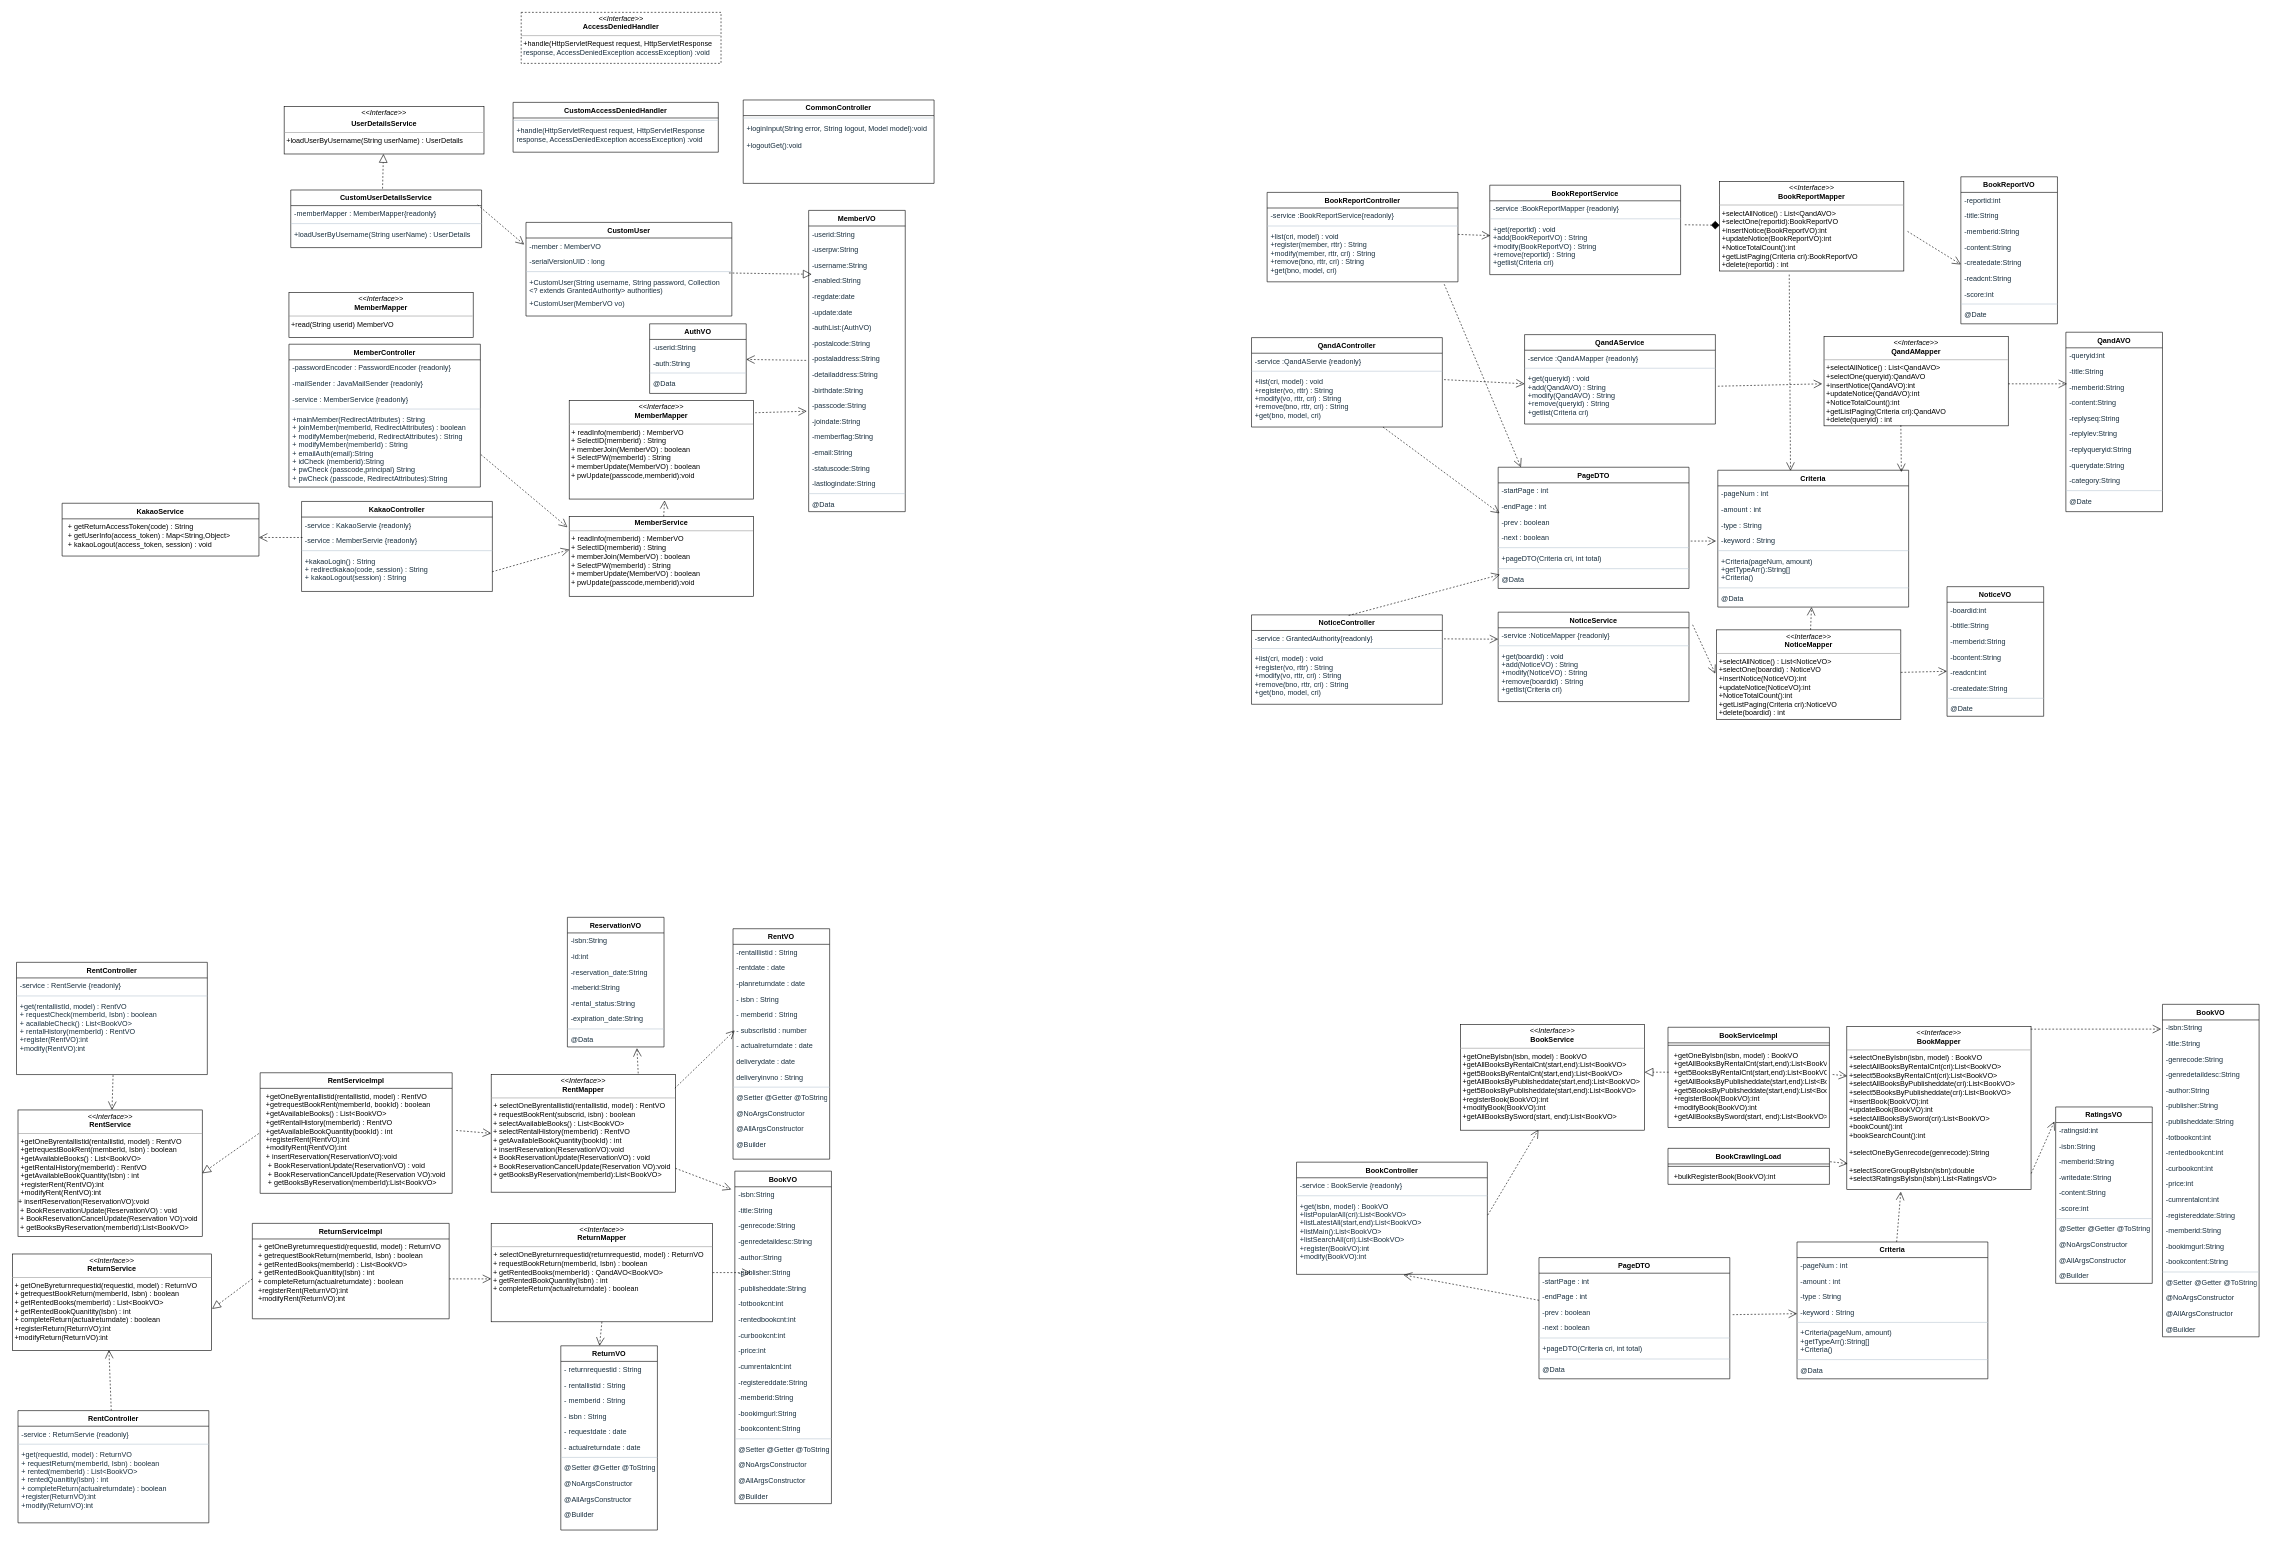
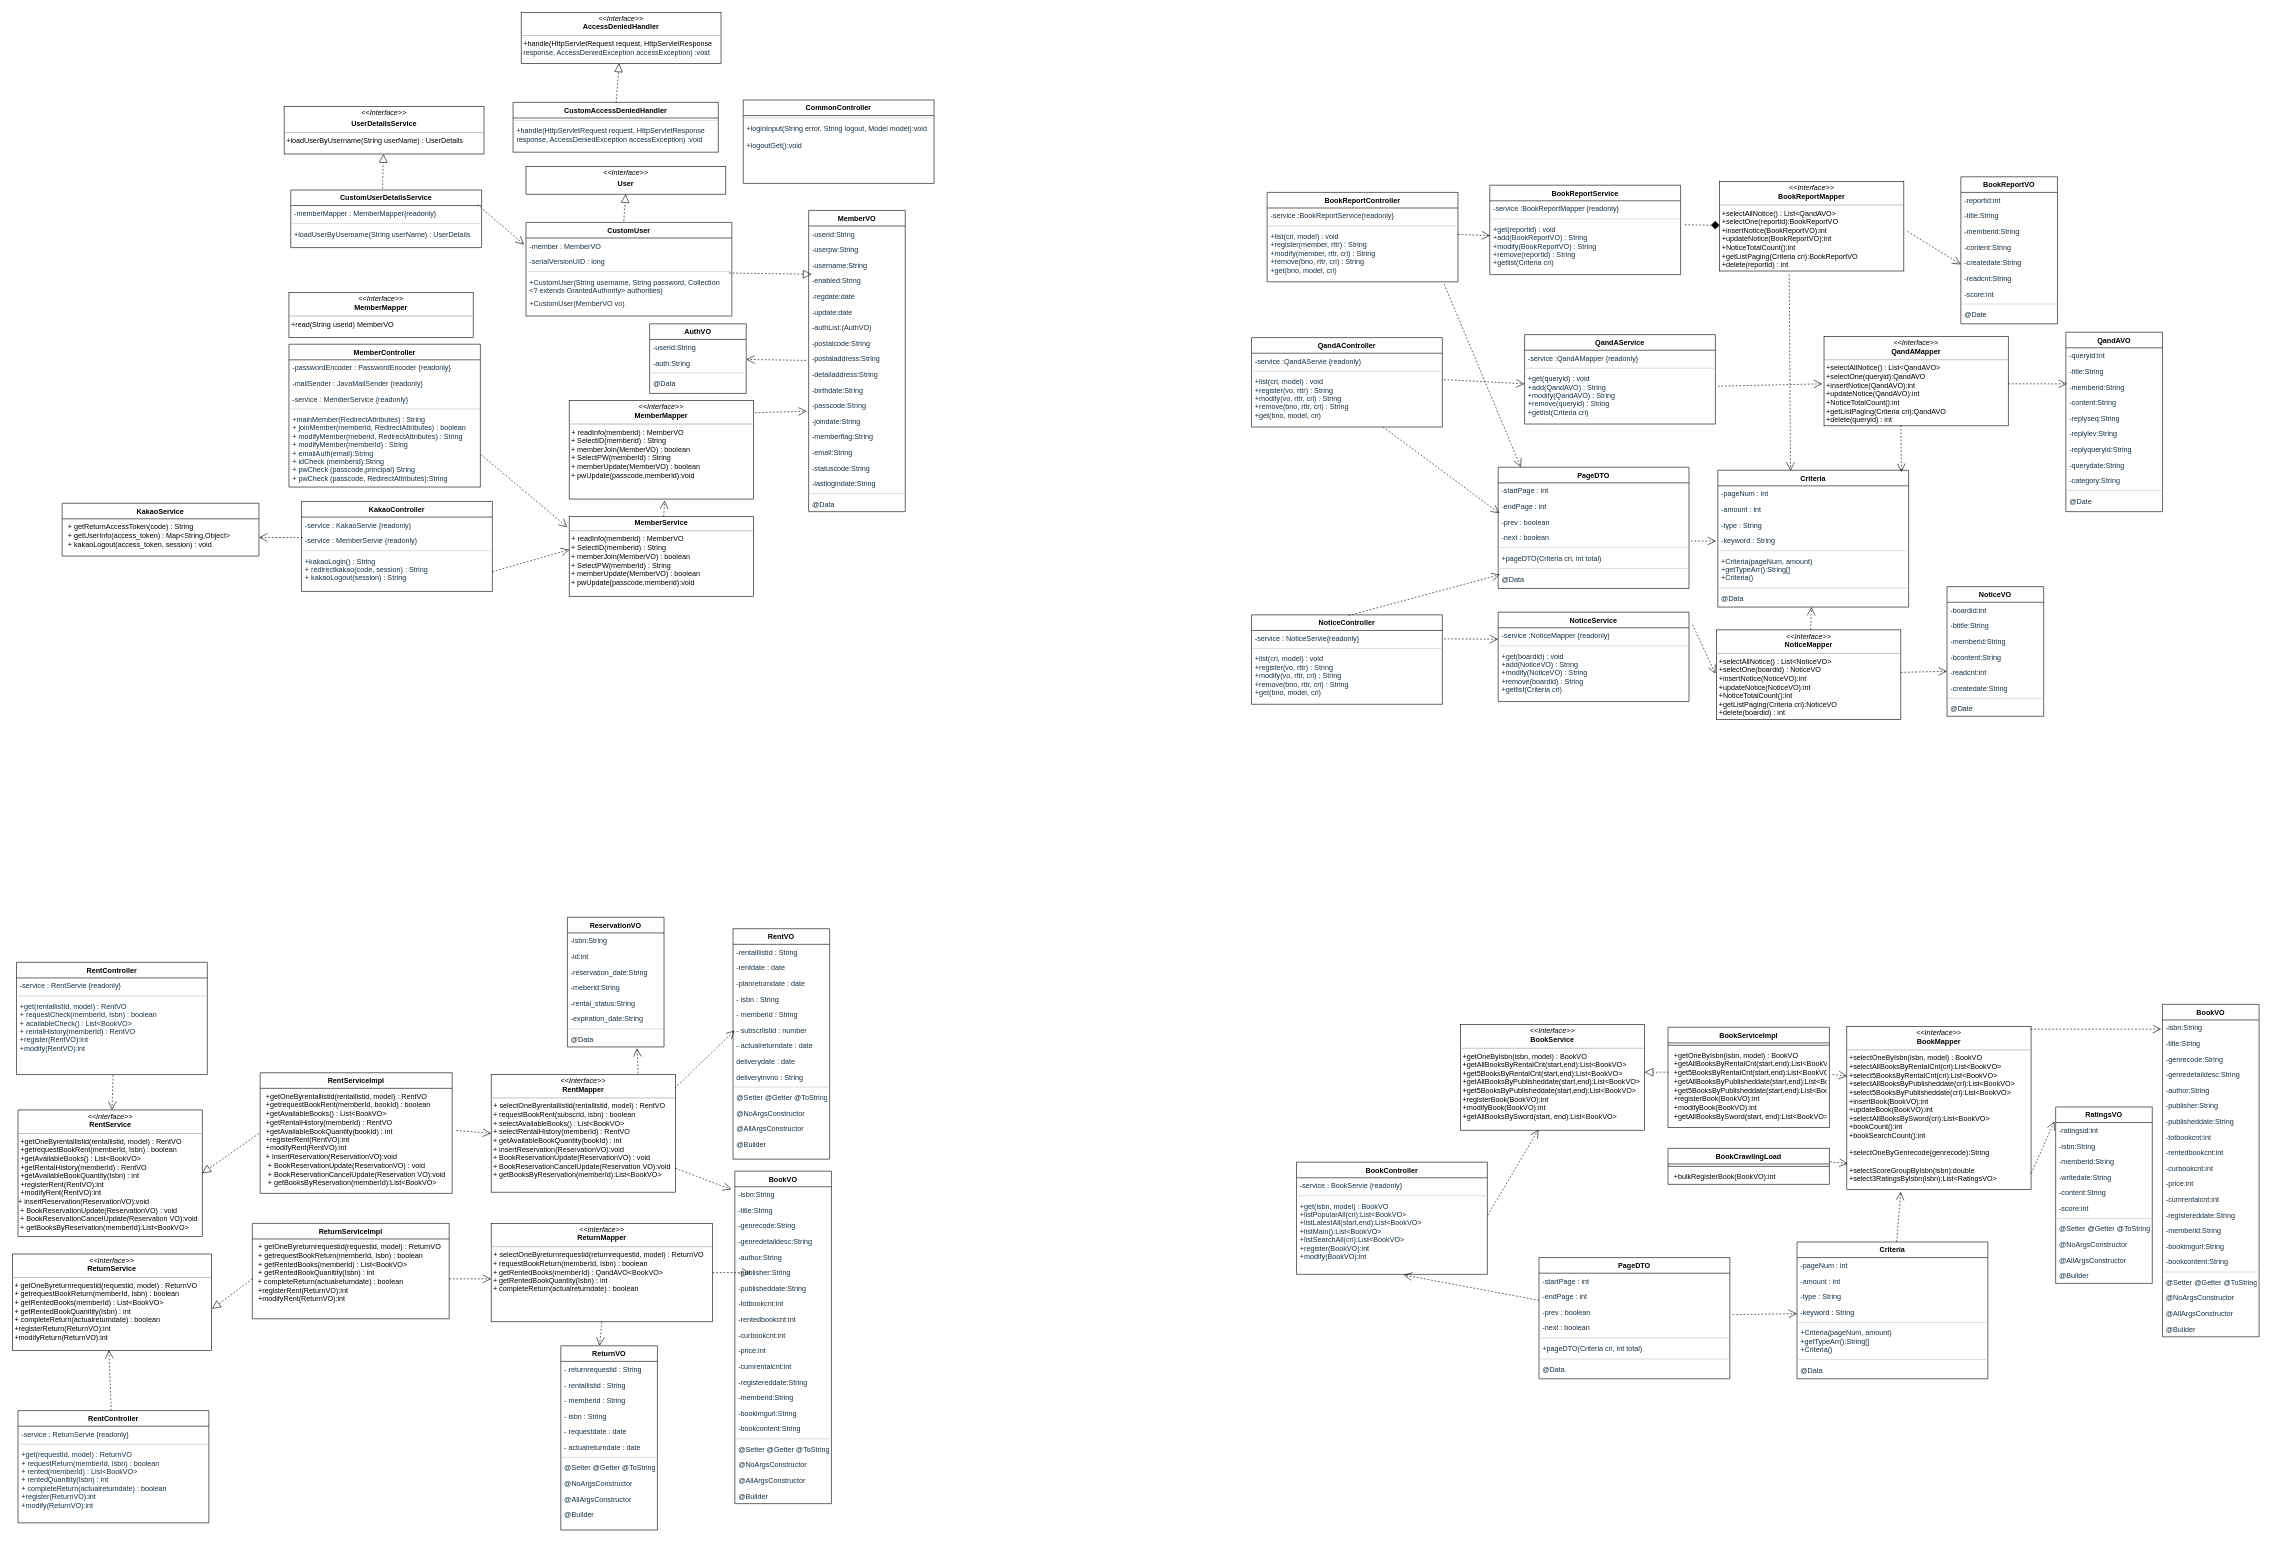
(621, 38) -> (621, 38)
none -> (617, 88)
none -> (626, 180)
none -> (624, 212)
(1324, 638) -> (1315, 638)
